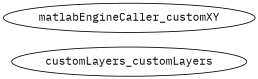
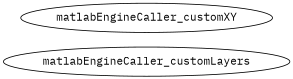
(129, 62) -> (147, 62)
